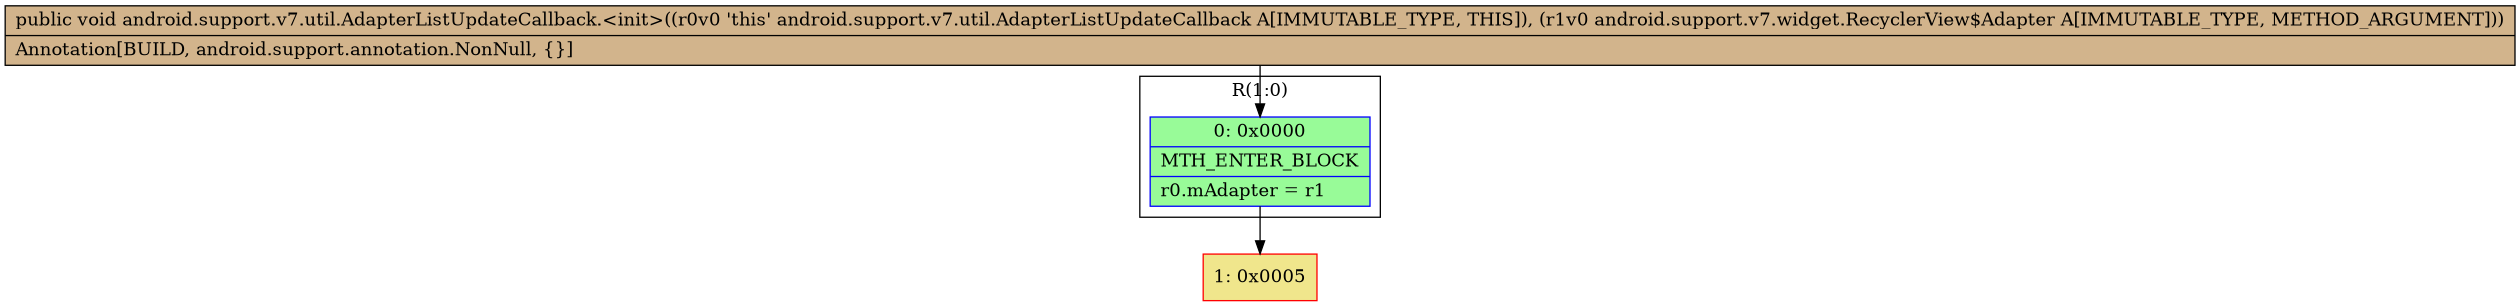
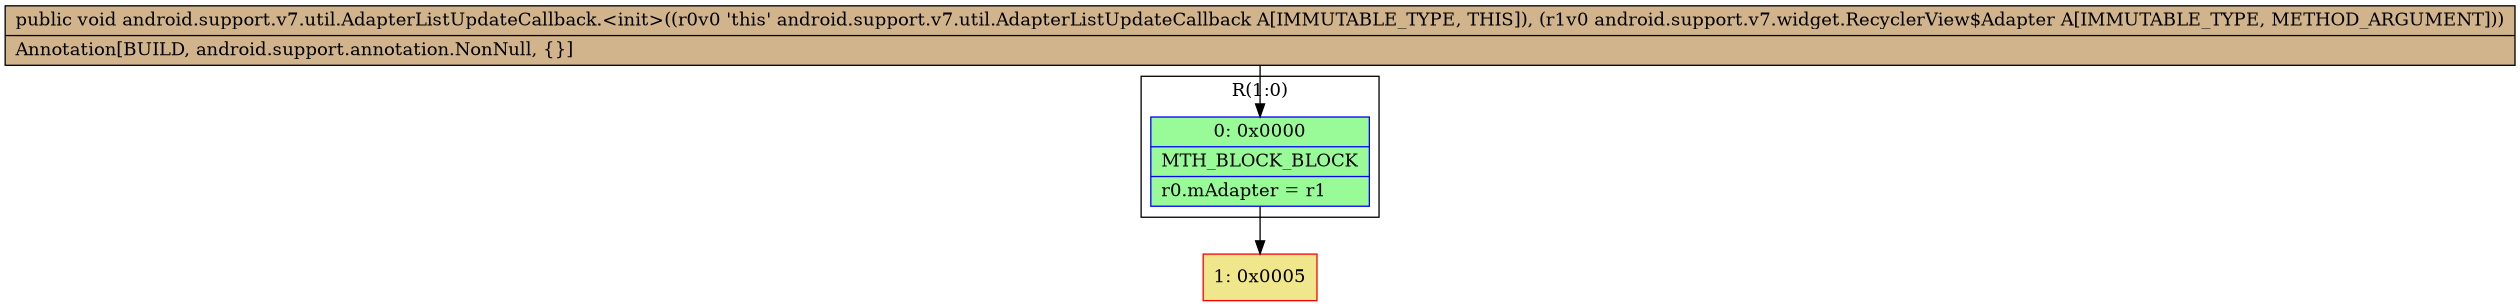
(1260, 161) -> (1260, 161)
